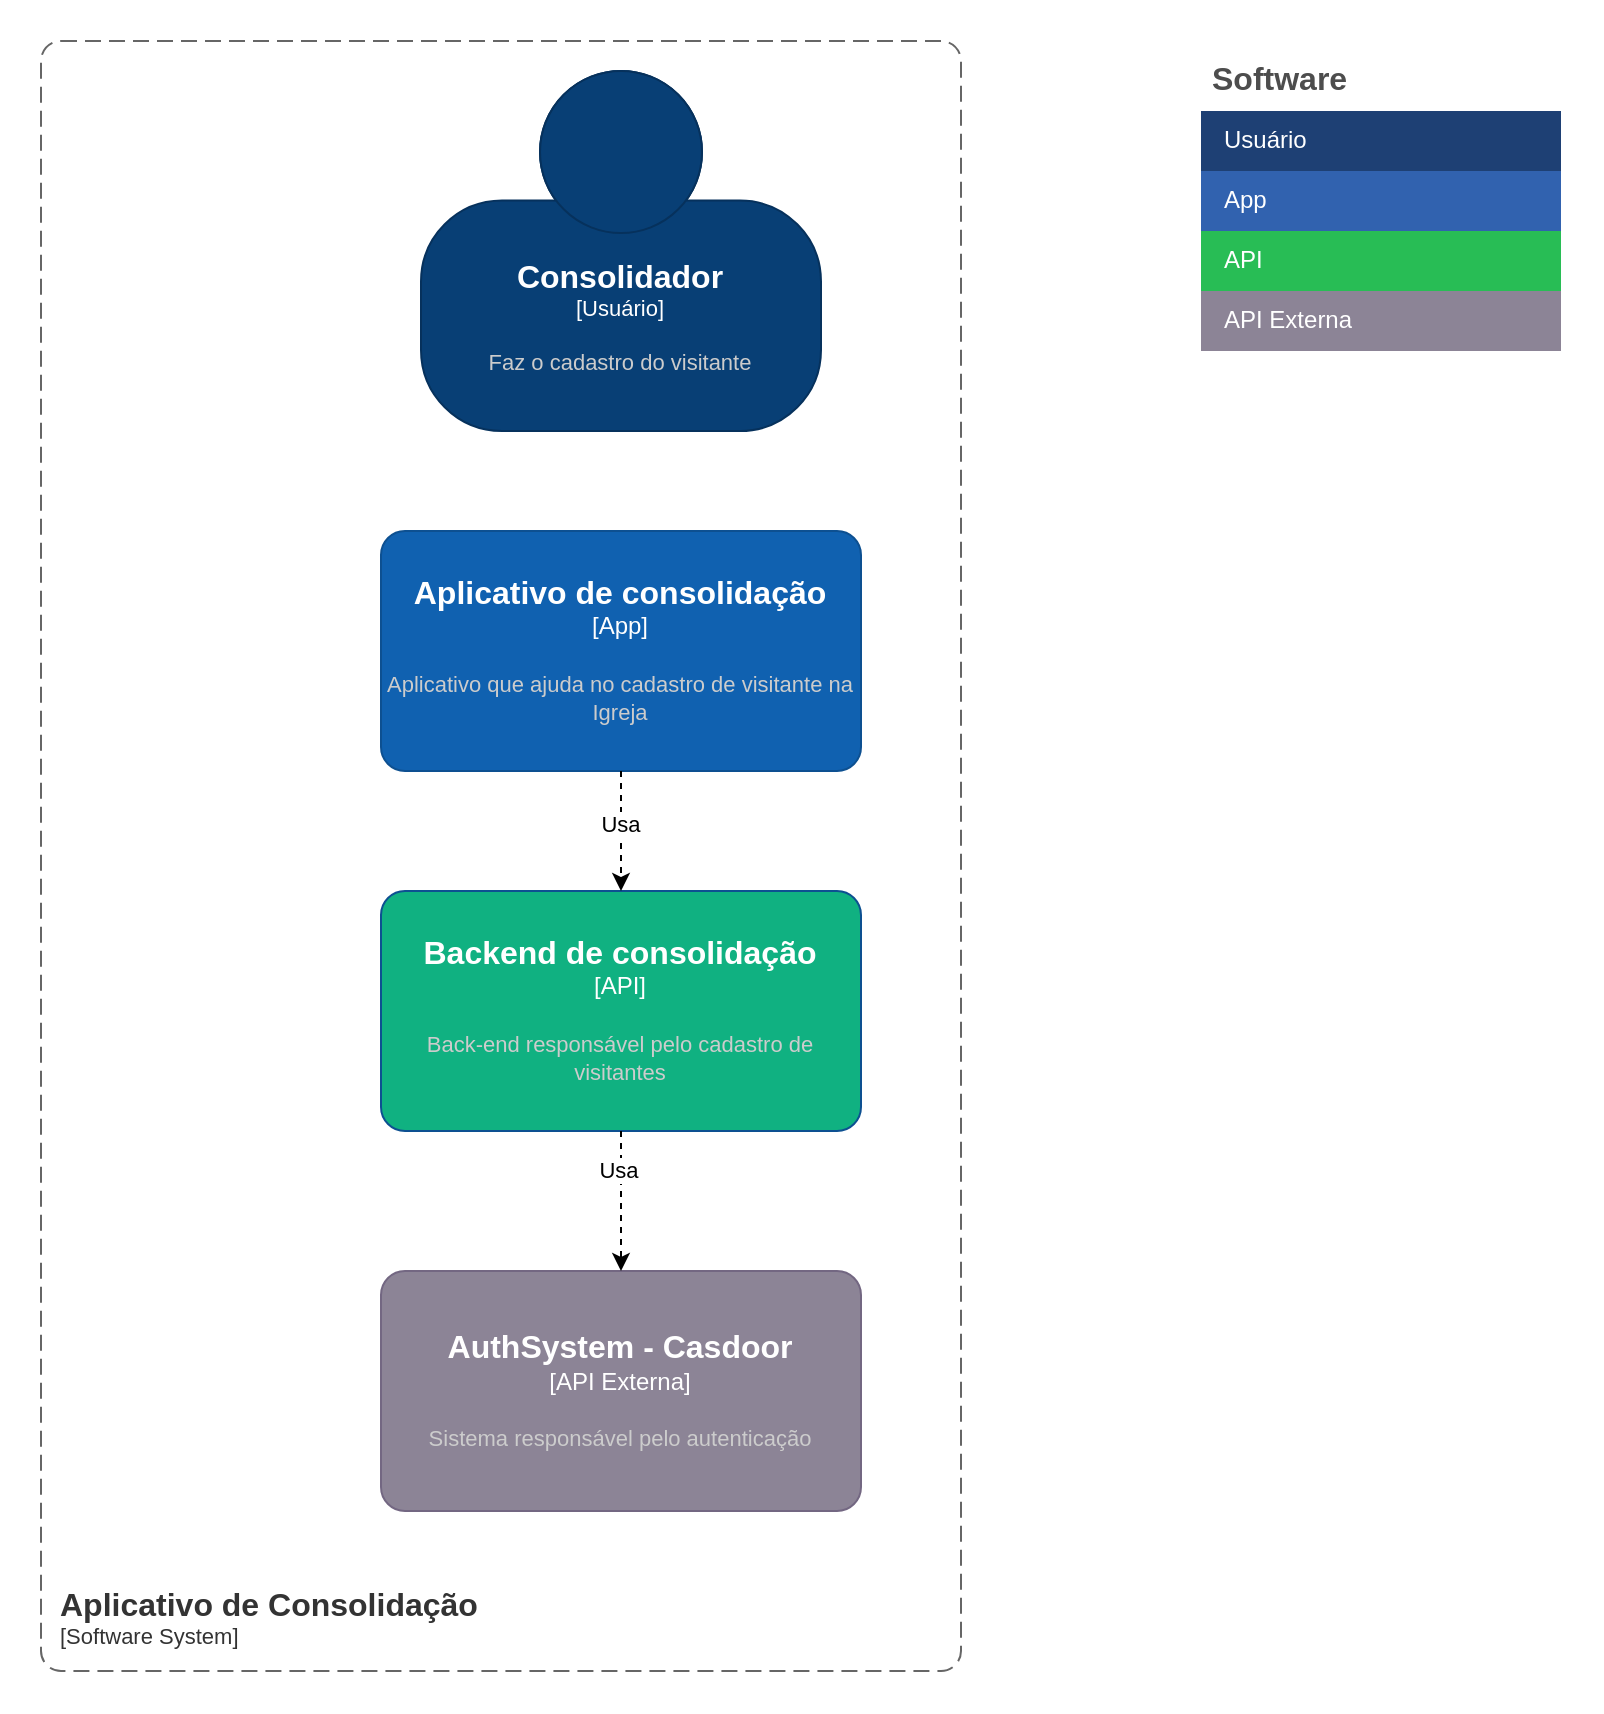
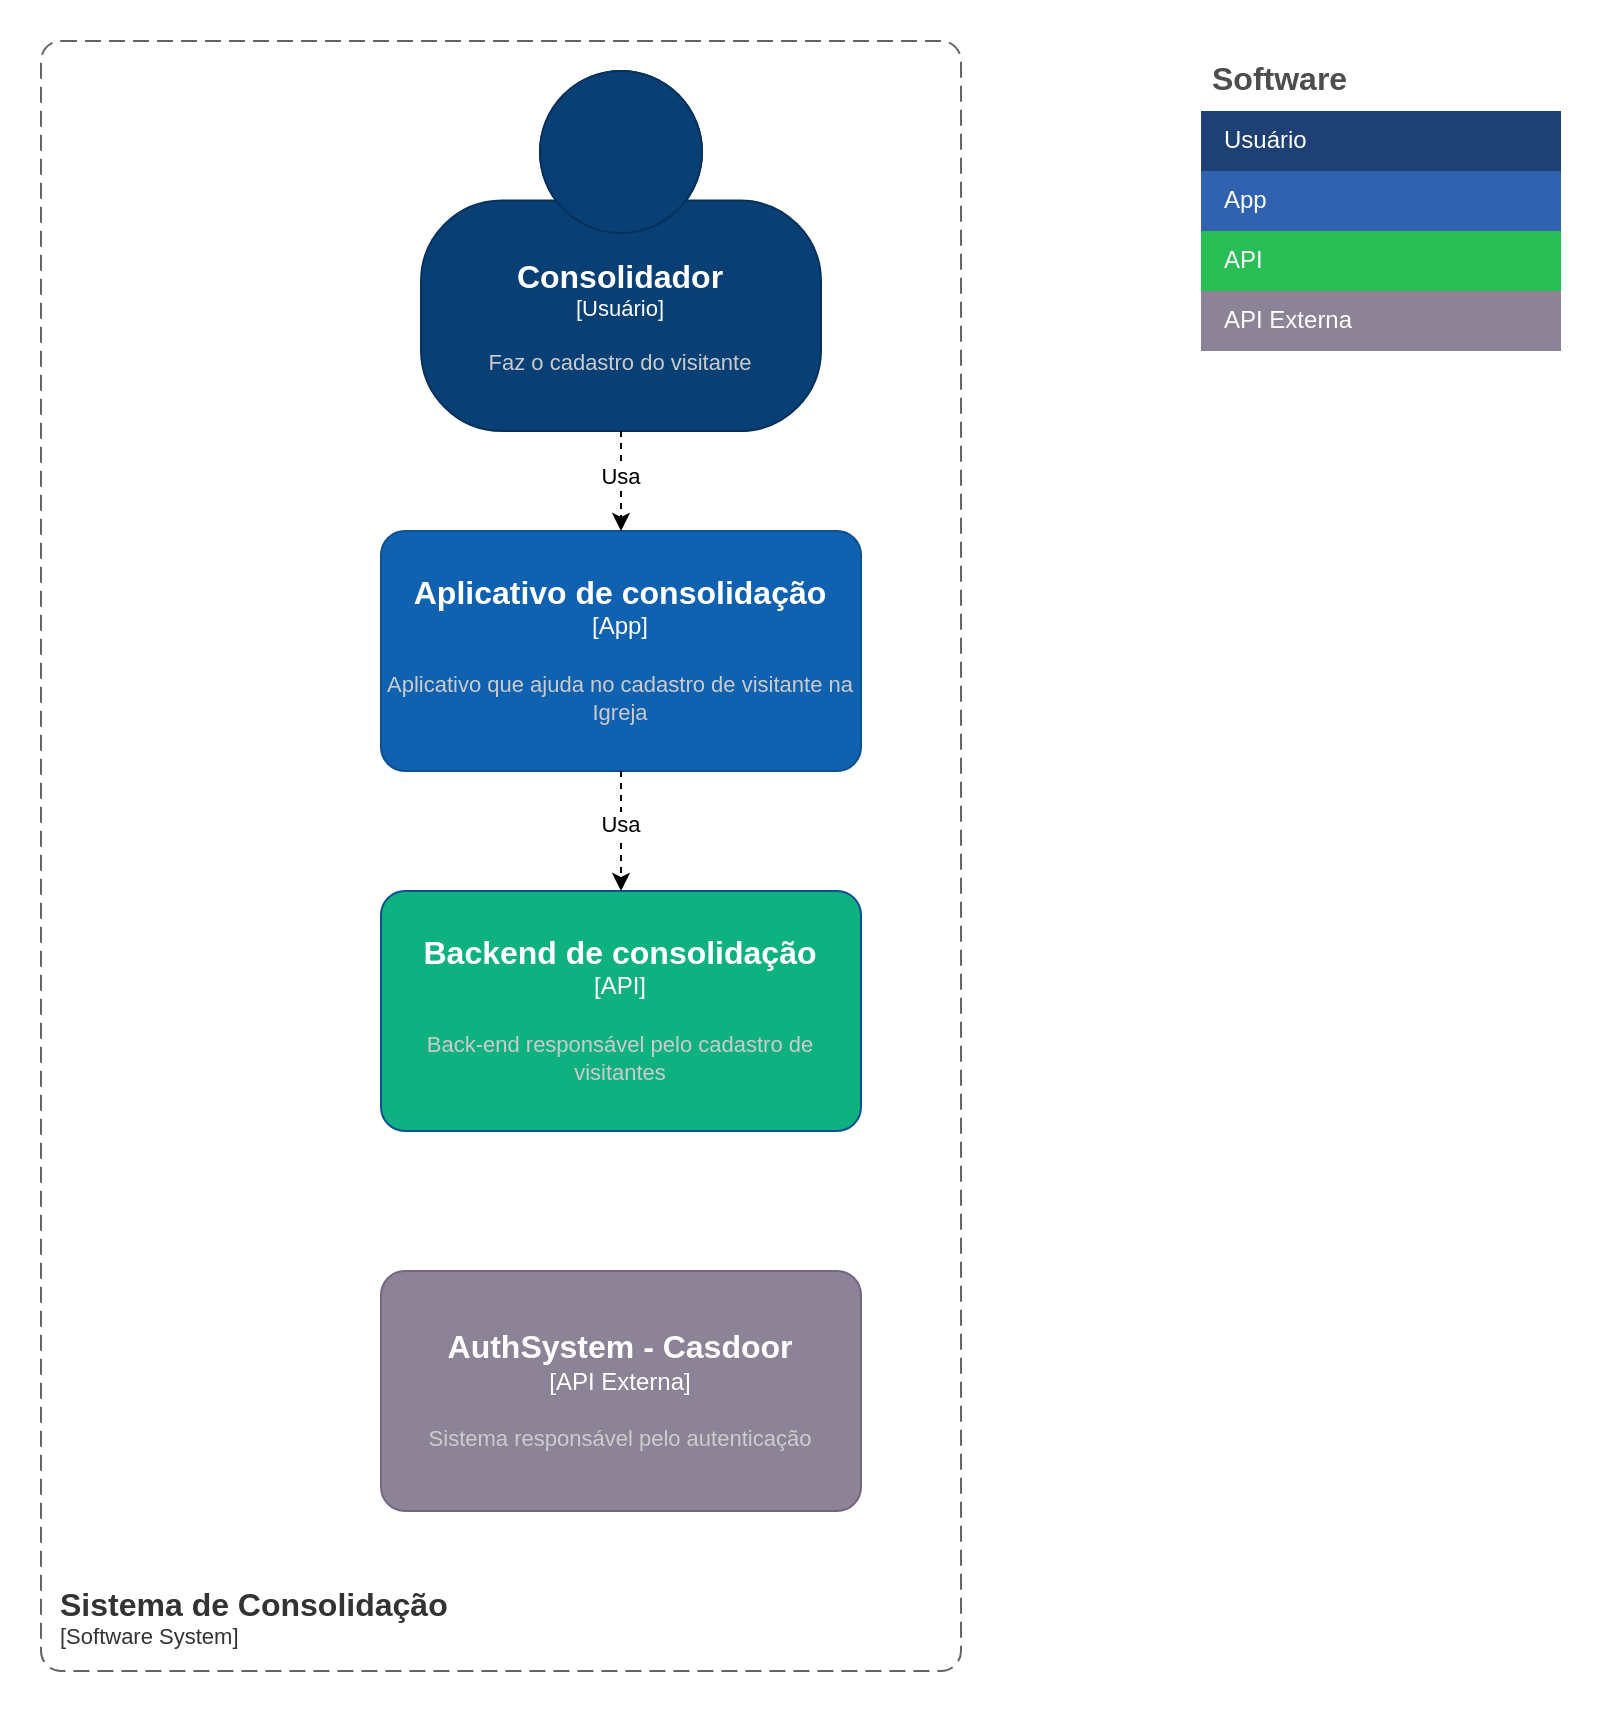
none -> (621, 494)
(621, 1194) -> none
(201, 1623) -> (188, 1623)
